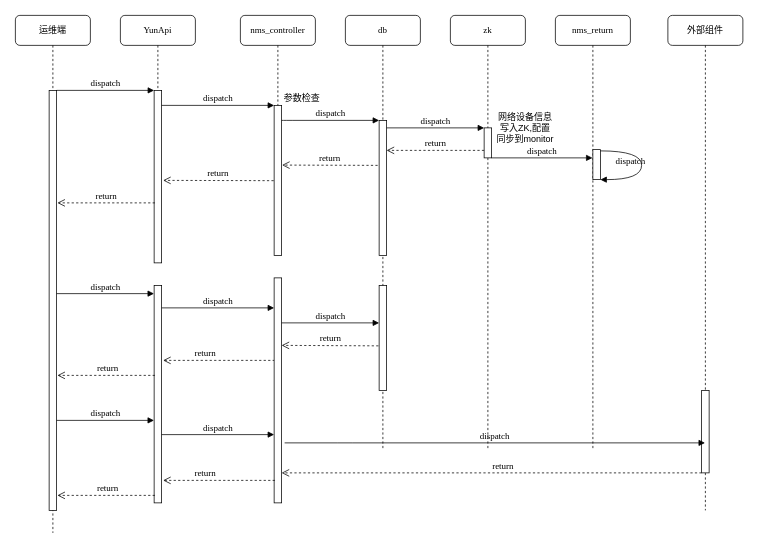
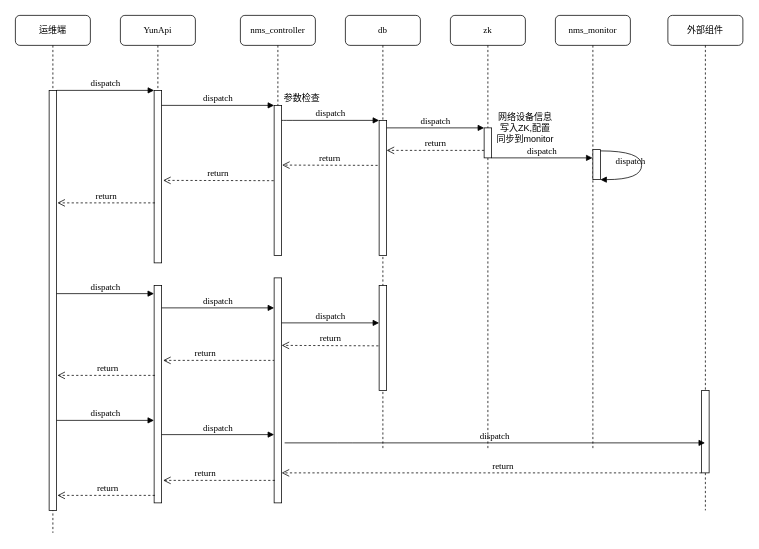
(593, 30) -> (593, 30)
